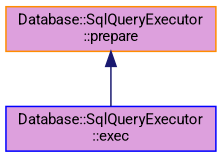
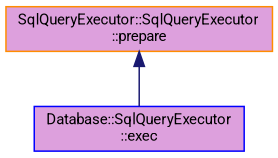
(111, 29) -> (139, 29)
